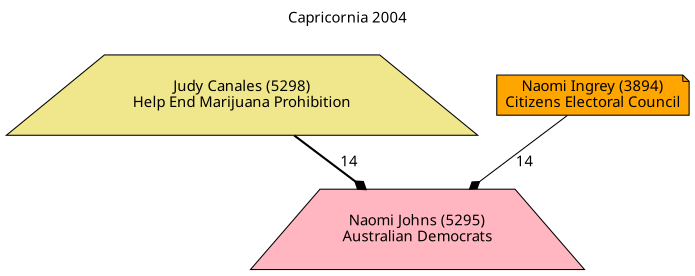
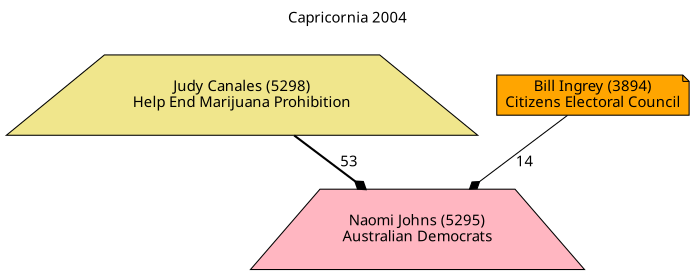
(593, 95) -> (593, 95)
(349, 162) -> (349, 162)
